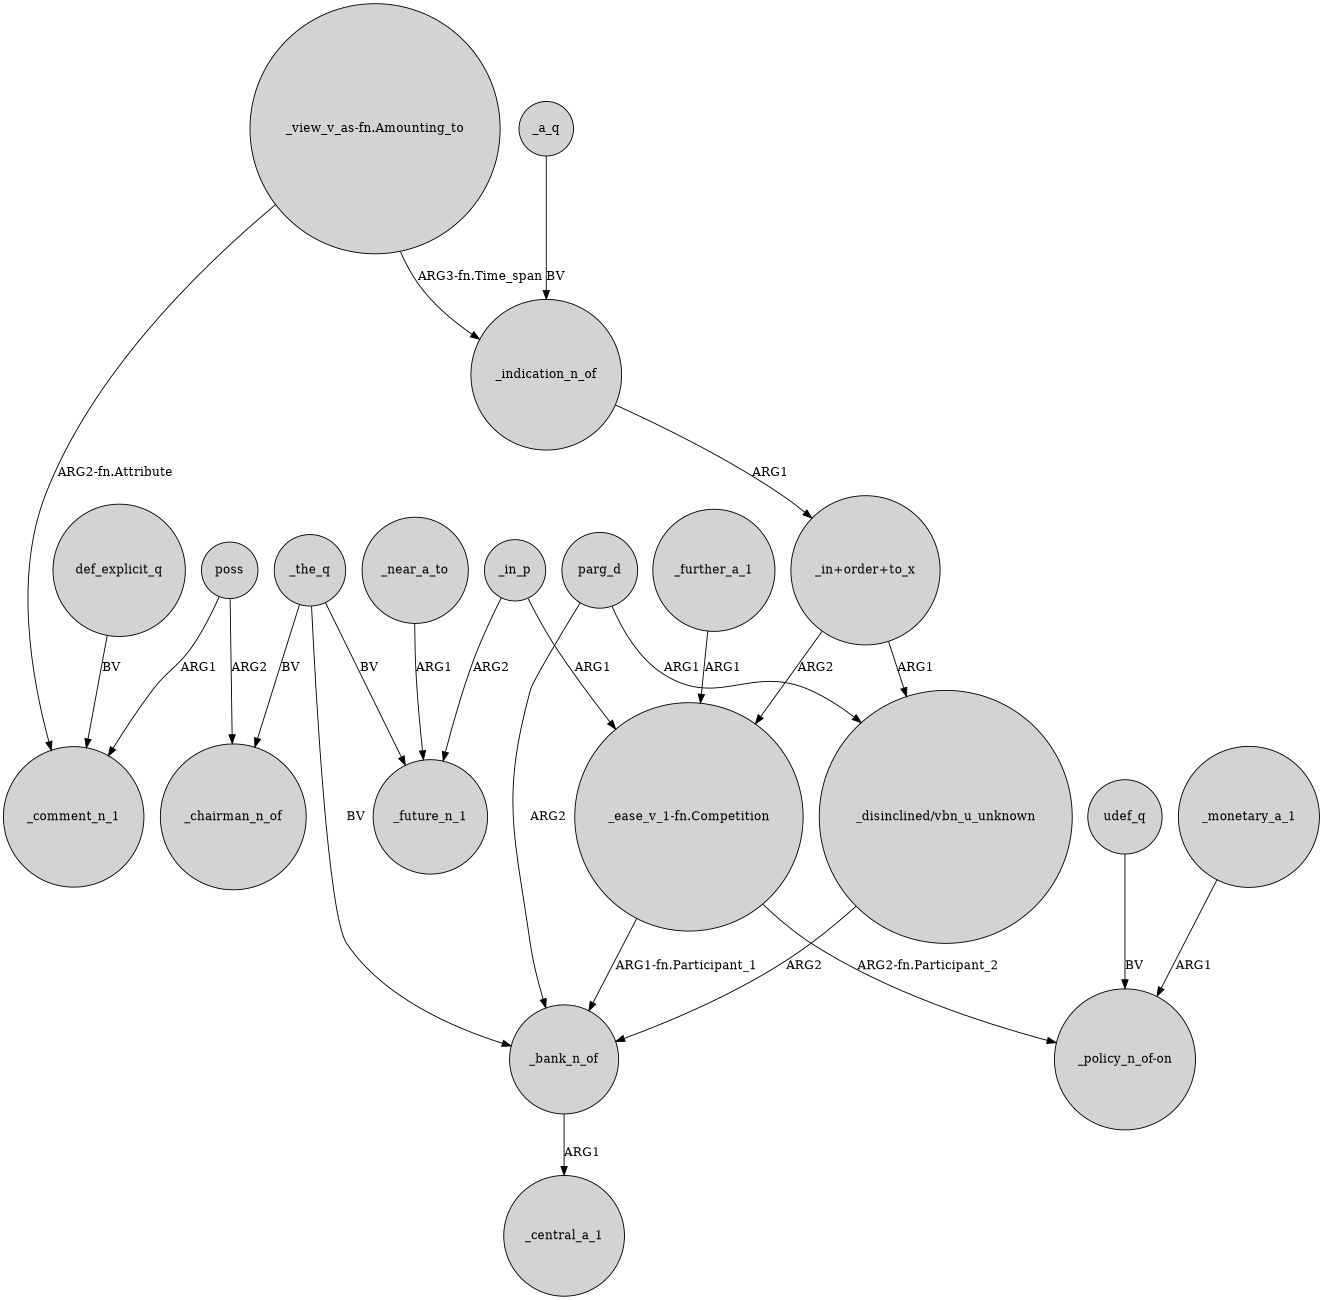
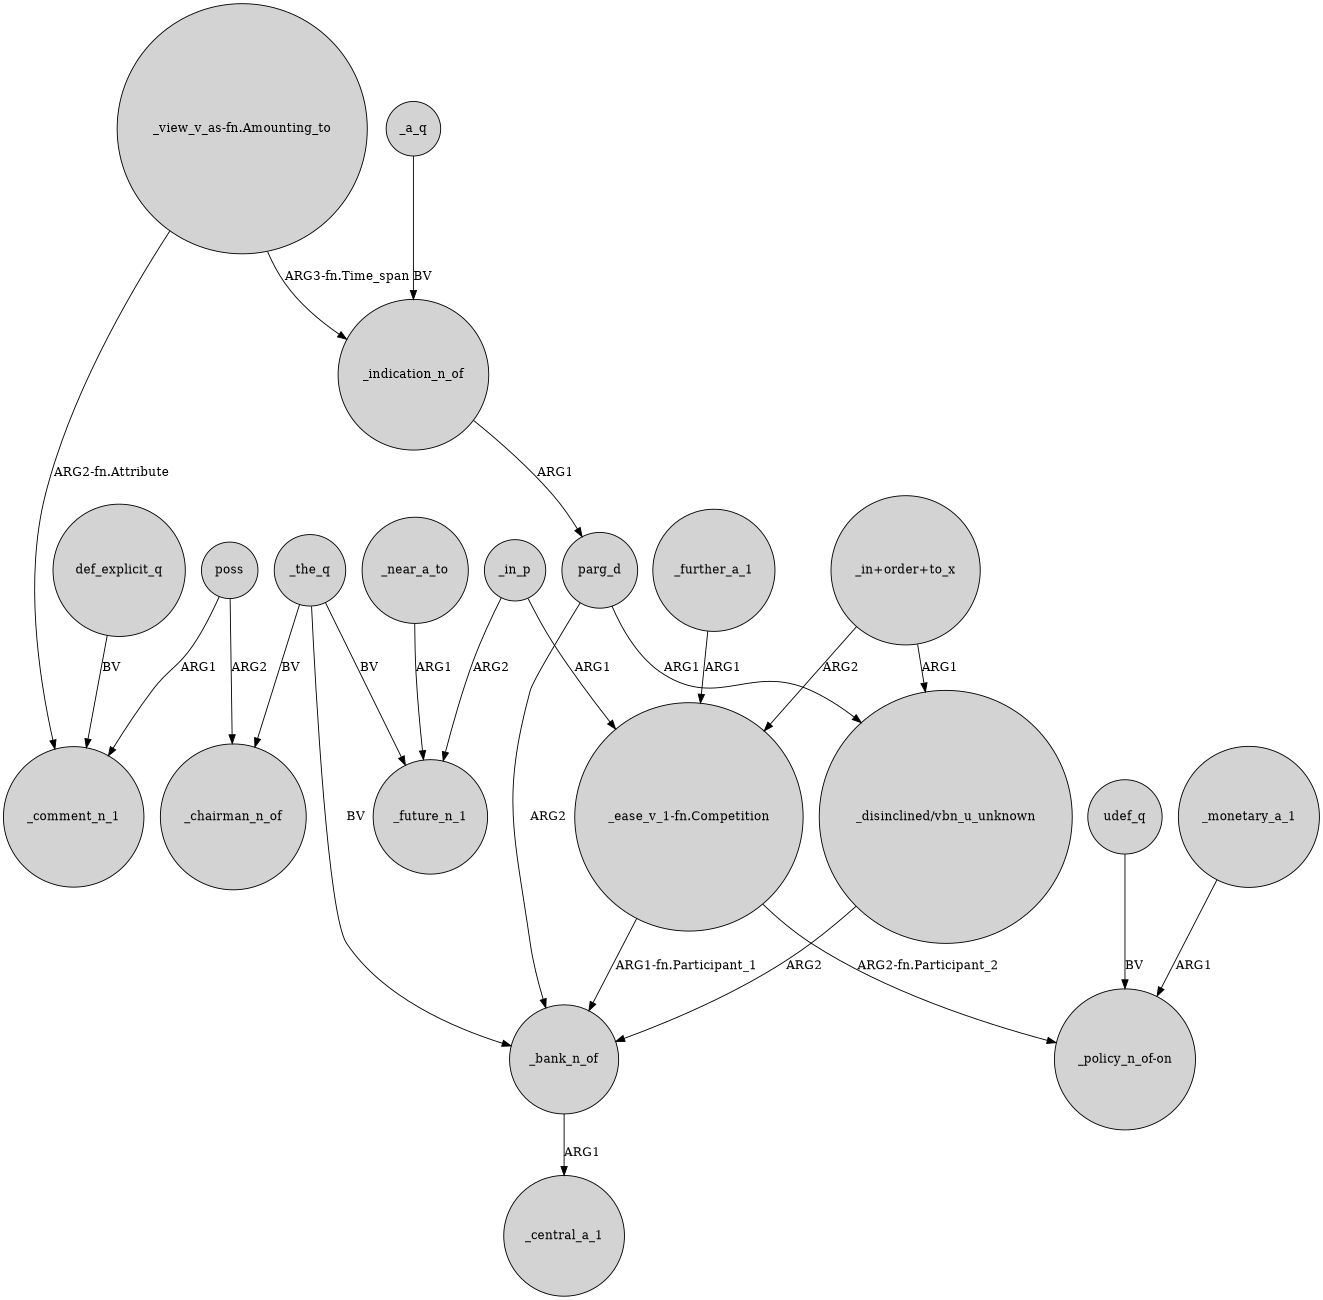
(713, 453) -> (530, 471)
